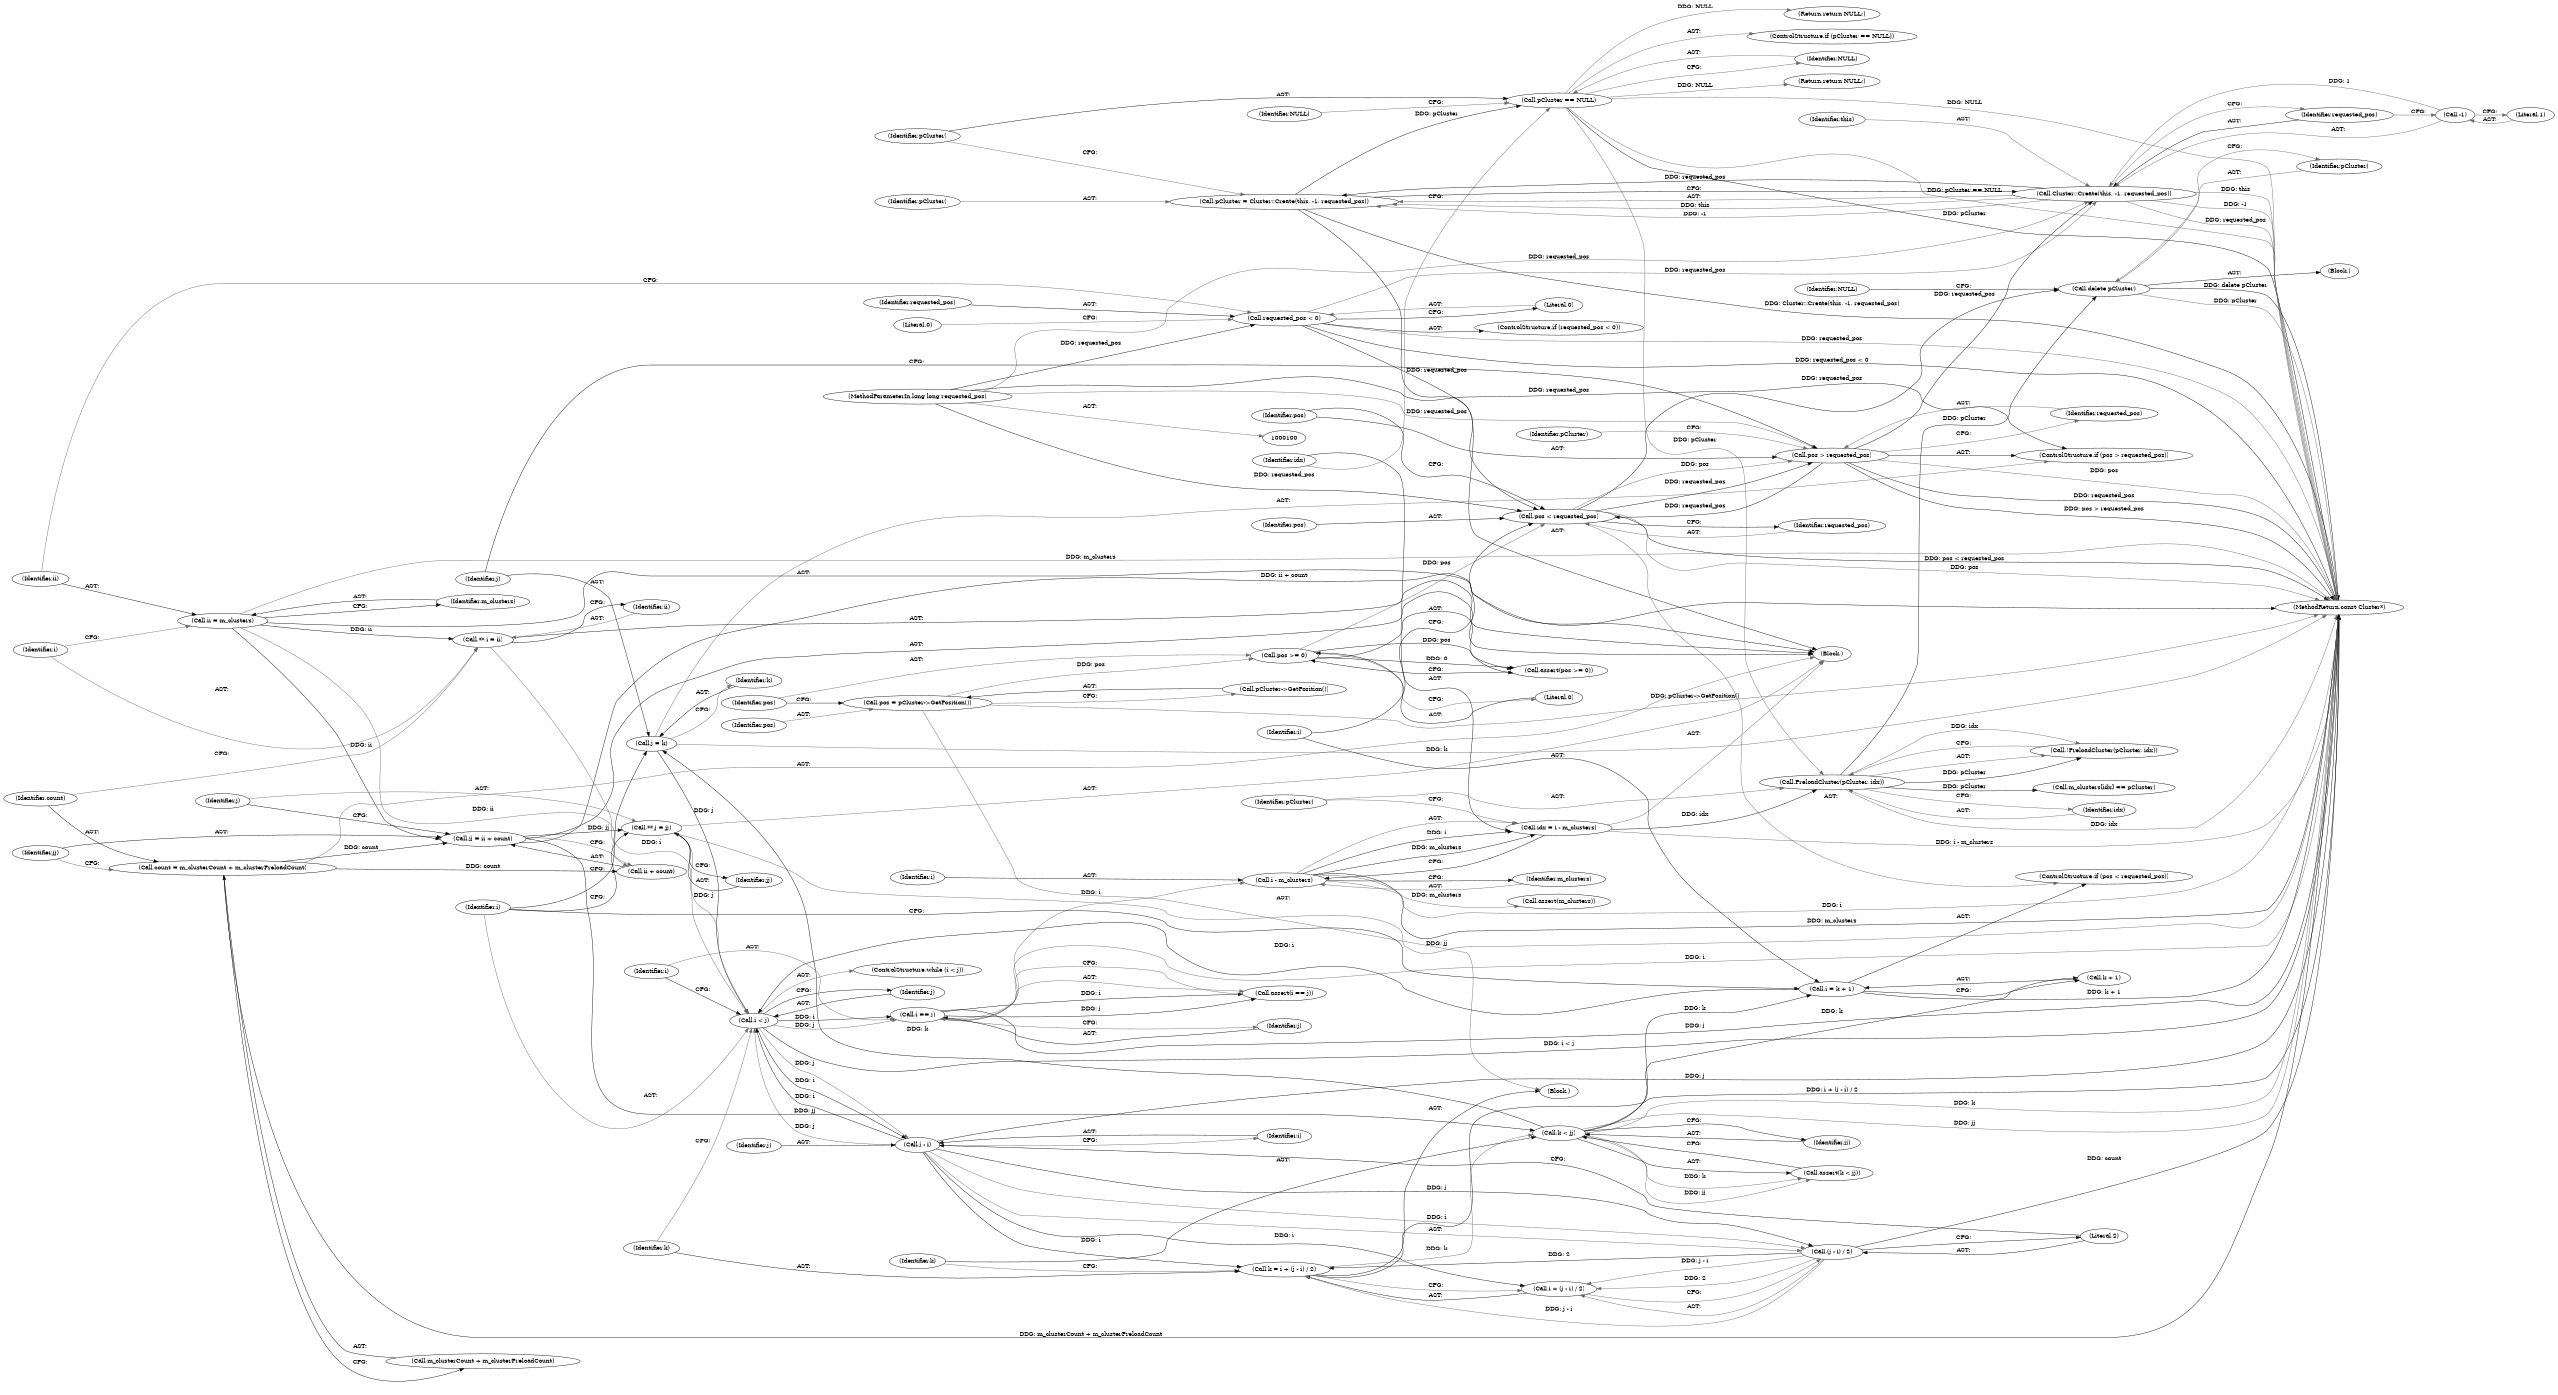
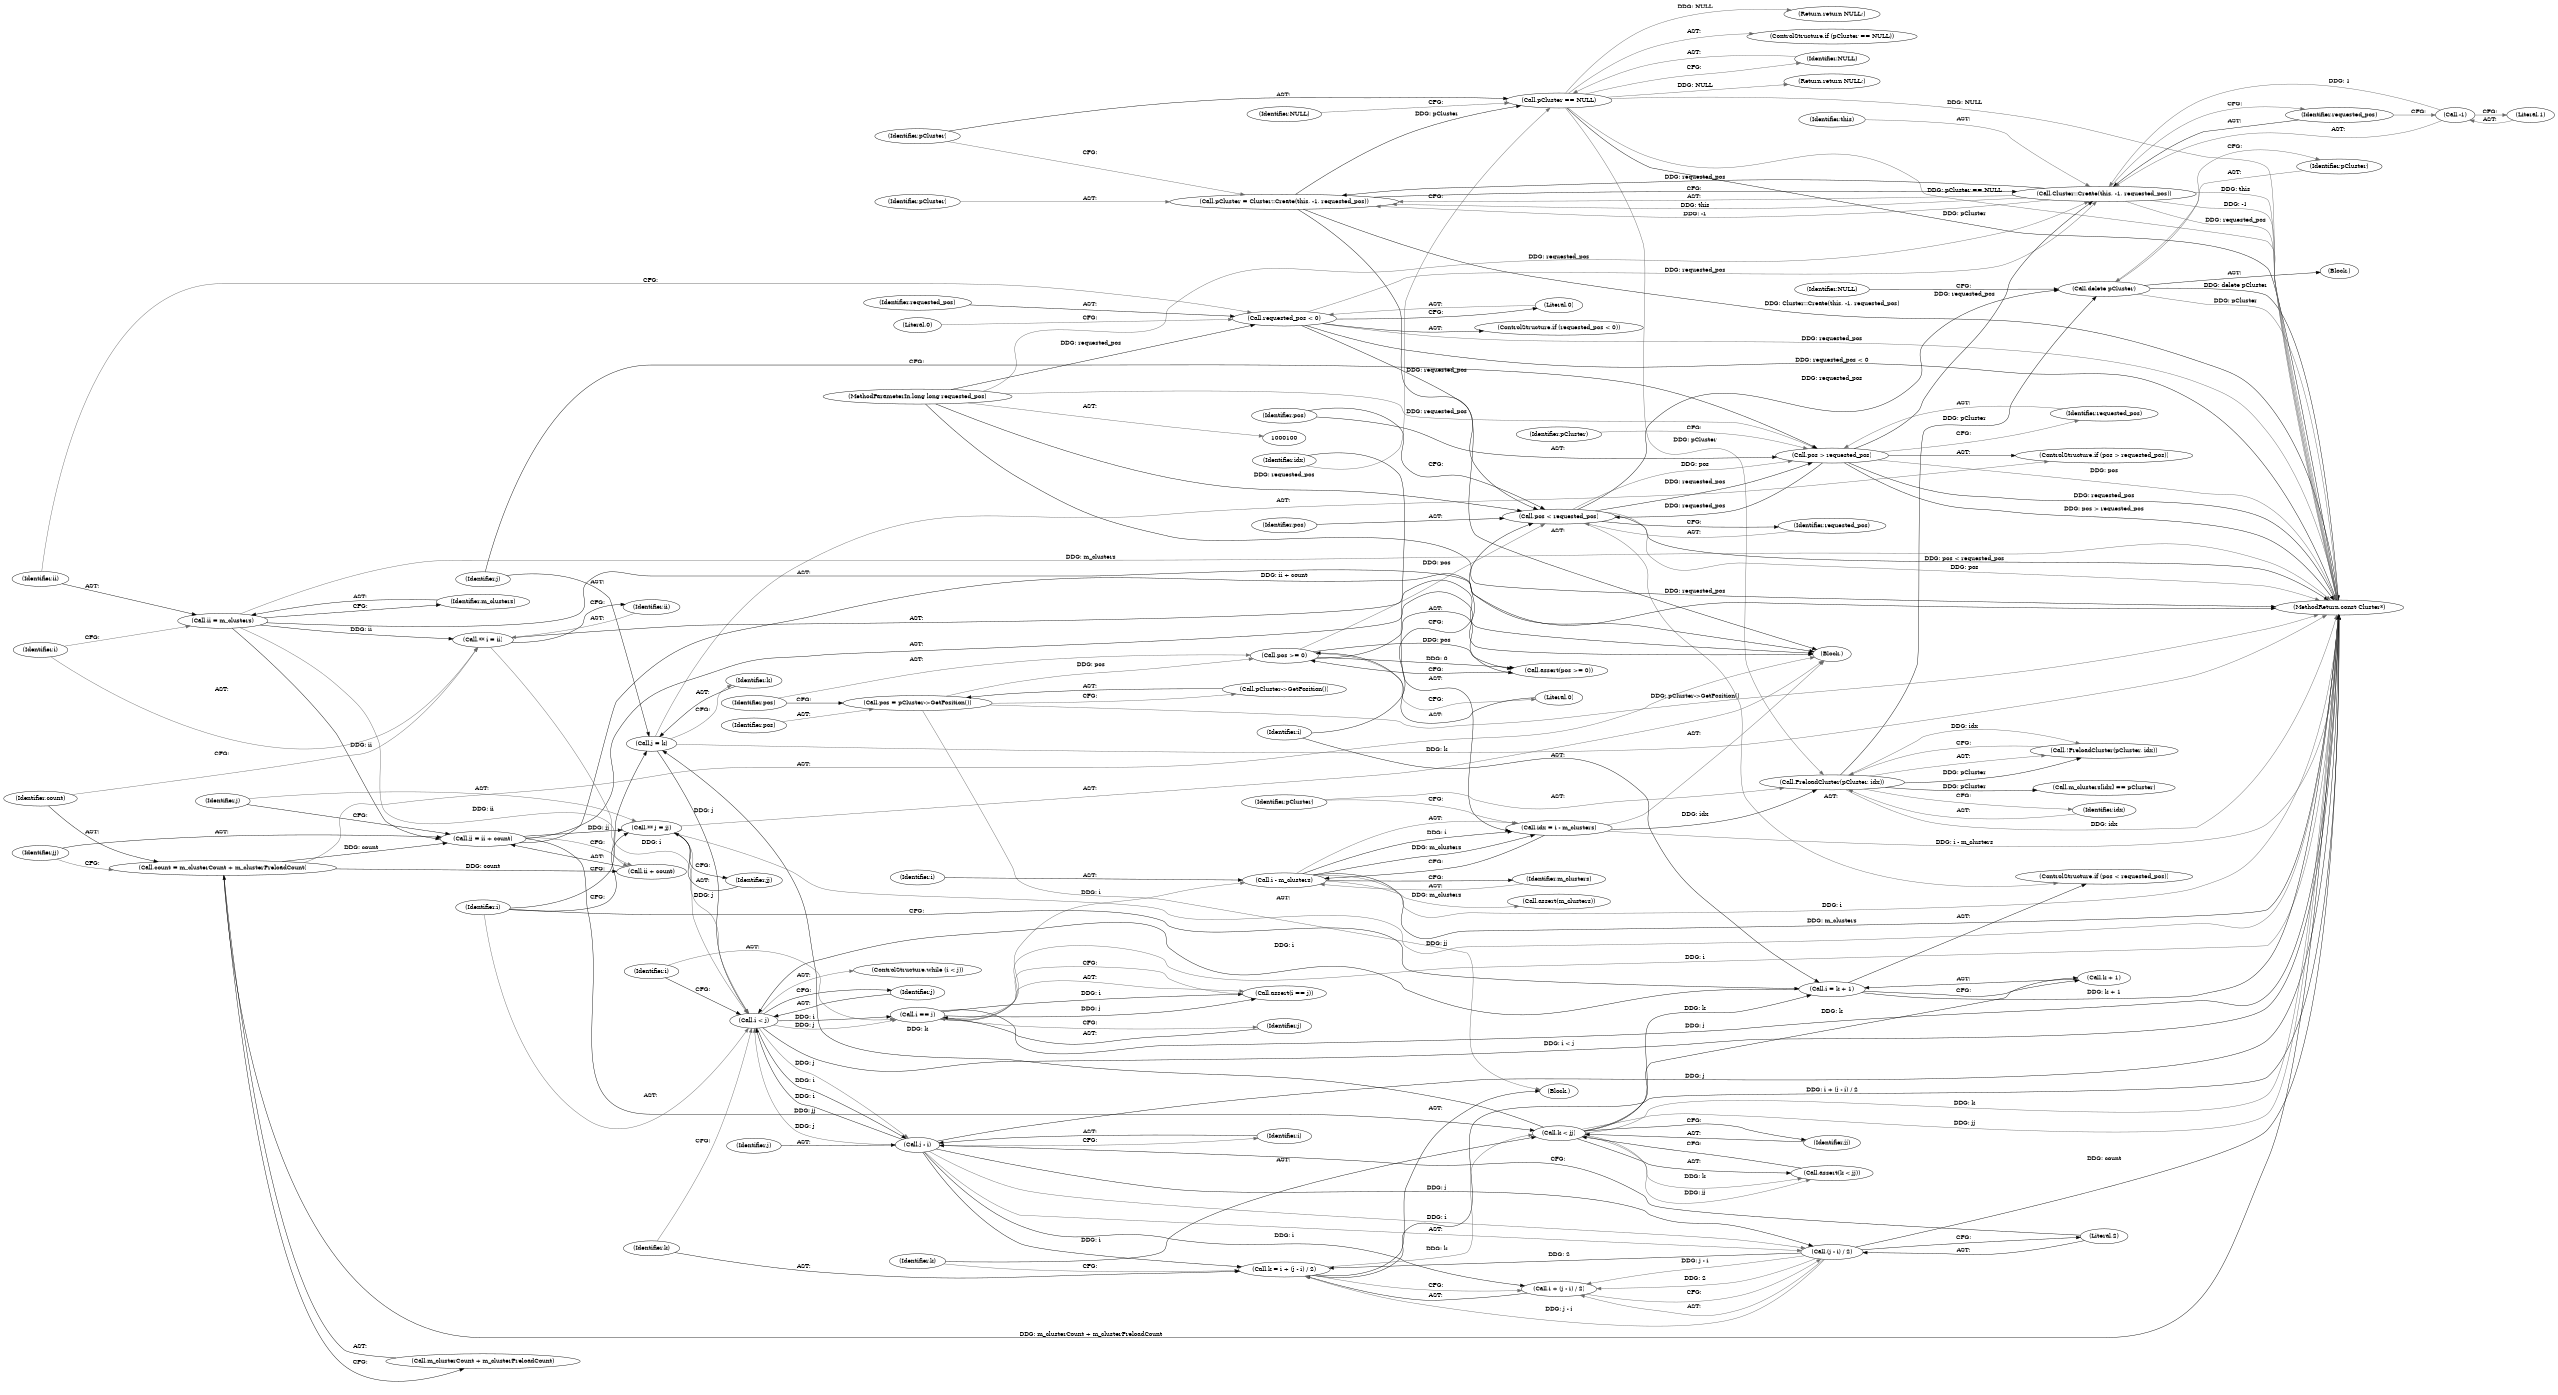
(1525, 396) -> (1568, 591)
